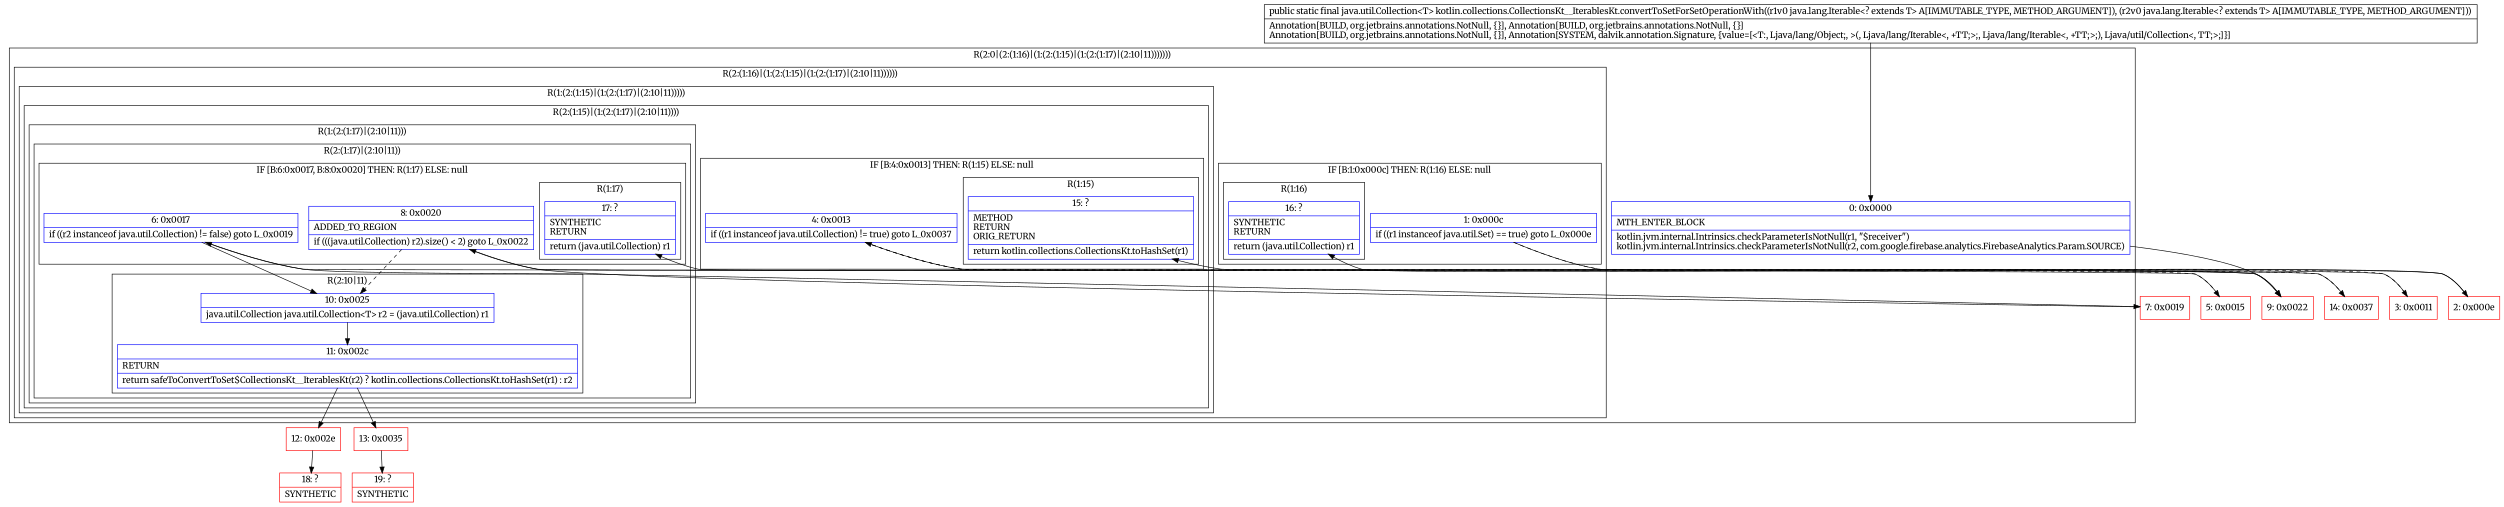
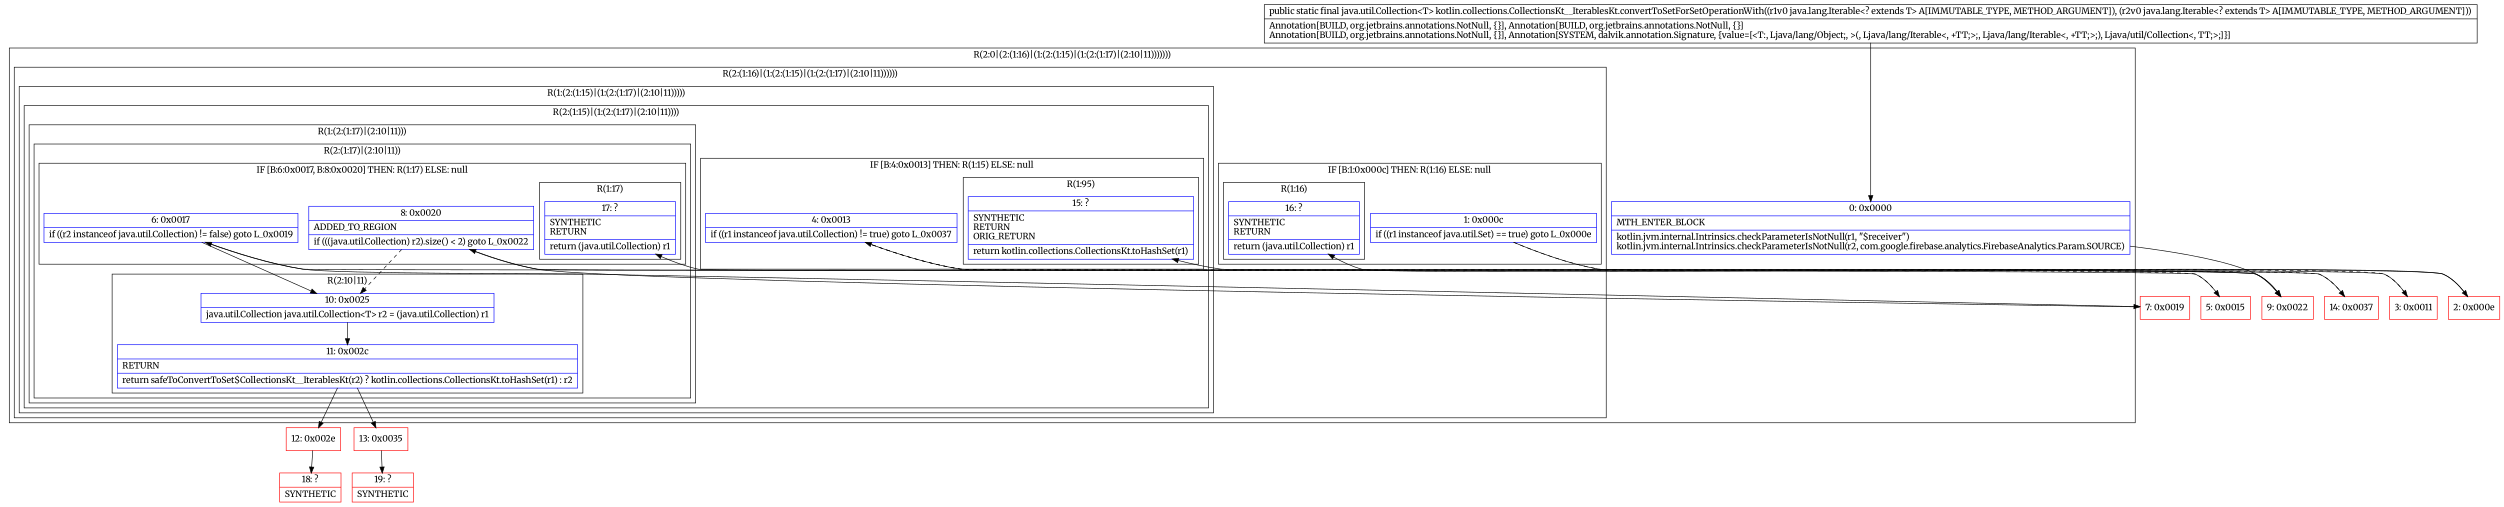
(1081, 185) -> (1081, 185)
(993, 218) -> (999, 218)
